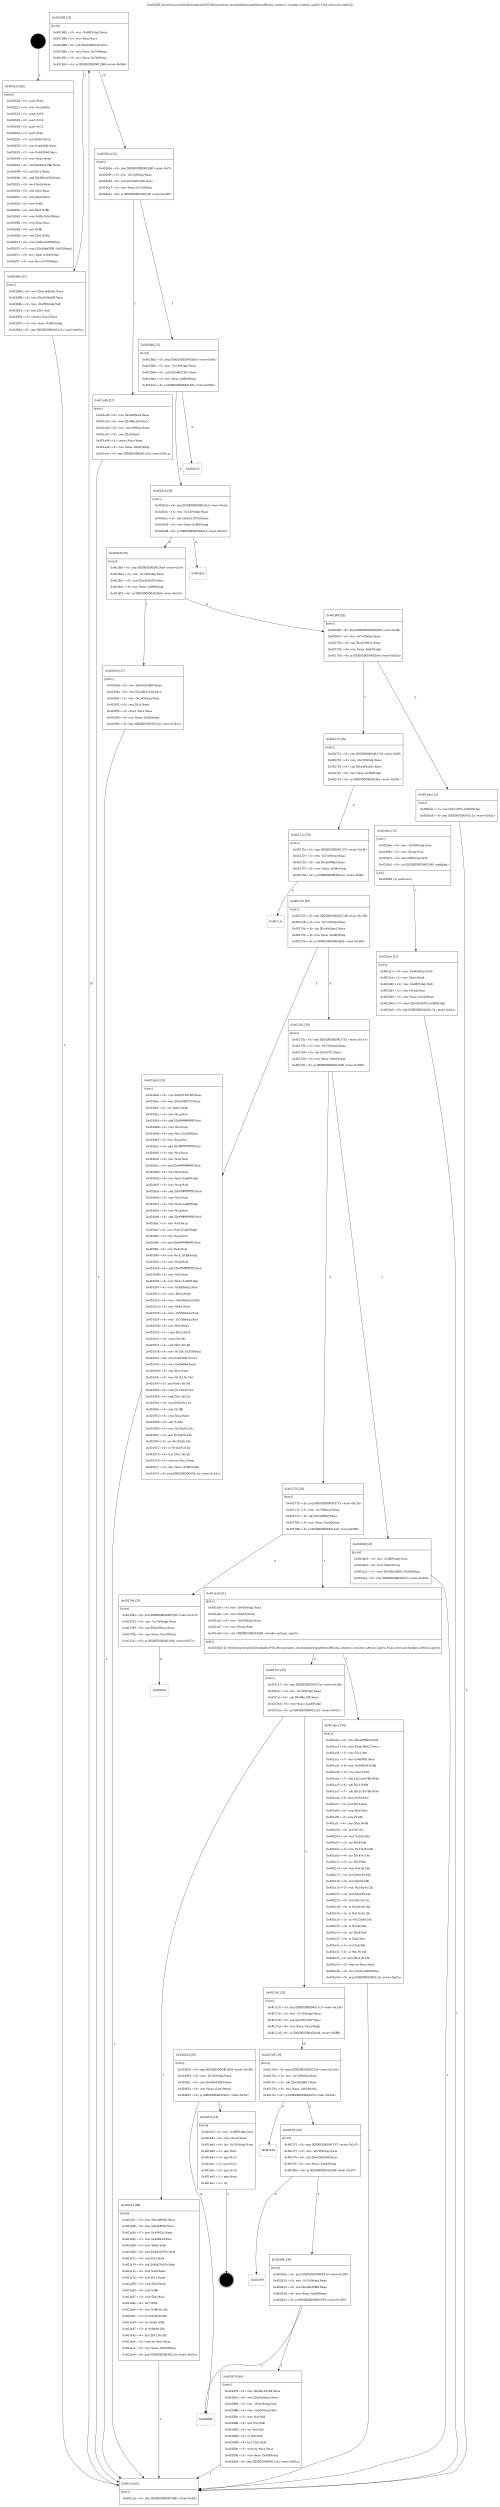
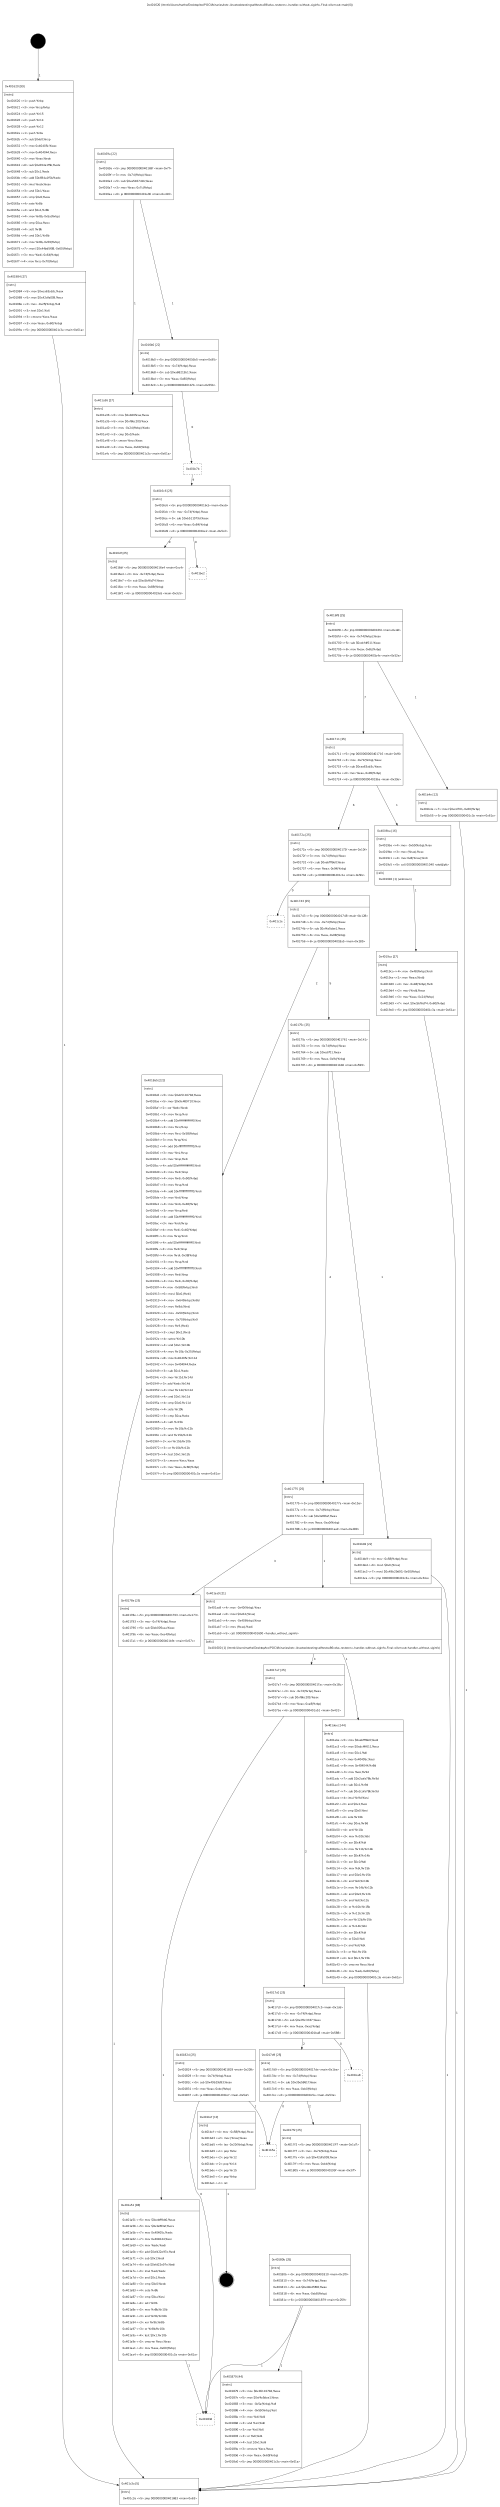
(89, 41) -> none
(176, 437) -> (192, 479)
(253, 619) -> none
(143, 698) -> none
none -> (387, 804)
none -> (329, 887)
(97, 1474) -> none
(159, 1690) -> none
(303, 2044) -> (303, 2044)
none -> (353, 2075)
(219, 2105) -> (262, 2120)
(315, 2214) -> none
(257, 2280) -> none
(159, 2418) -> (194, 2386)
(210, 2471) -> none
